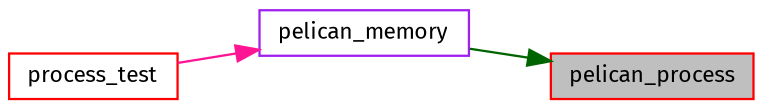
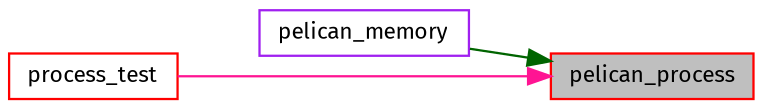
(207, 58) -> (353, 76)
